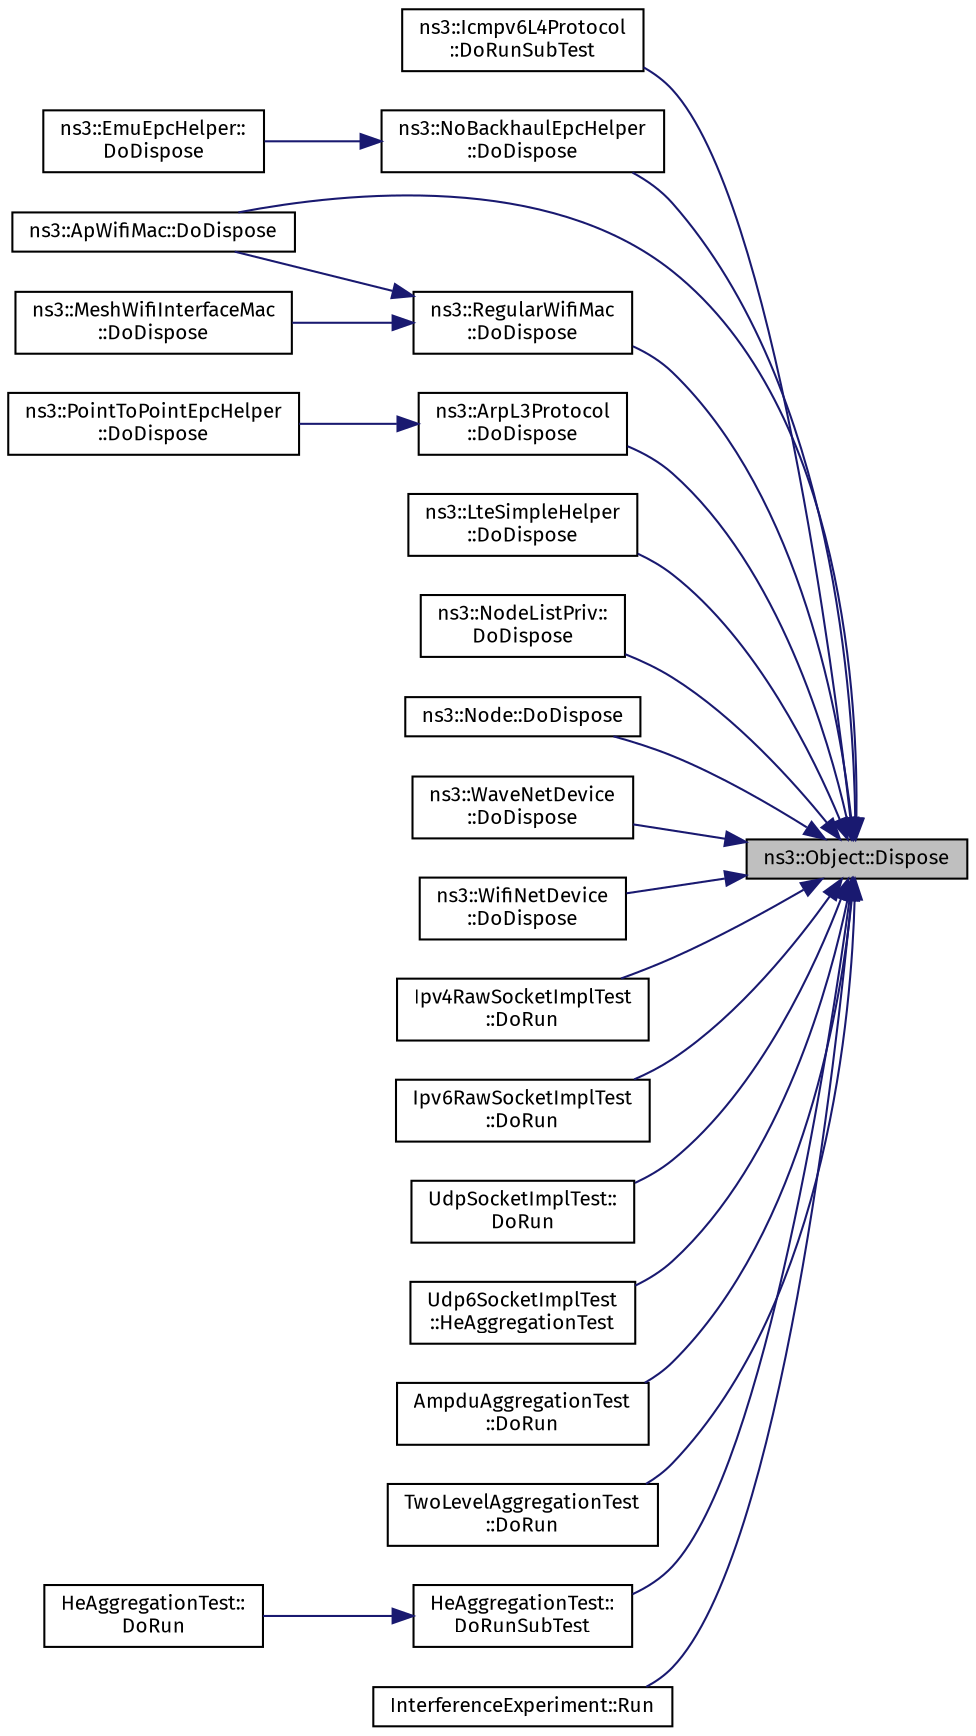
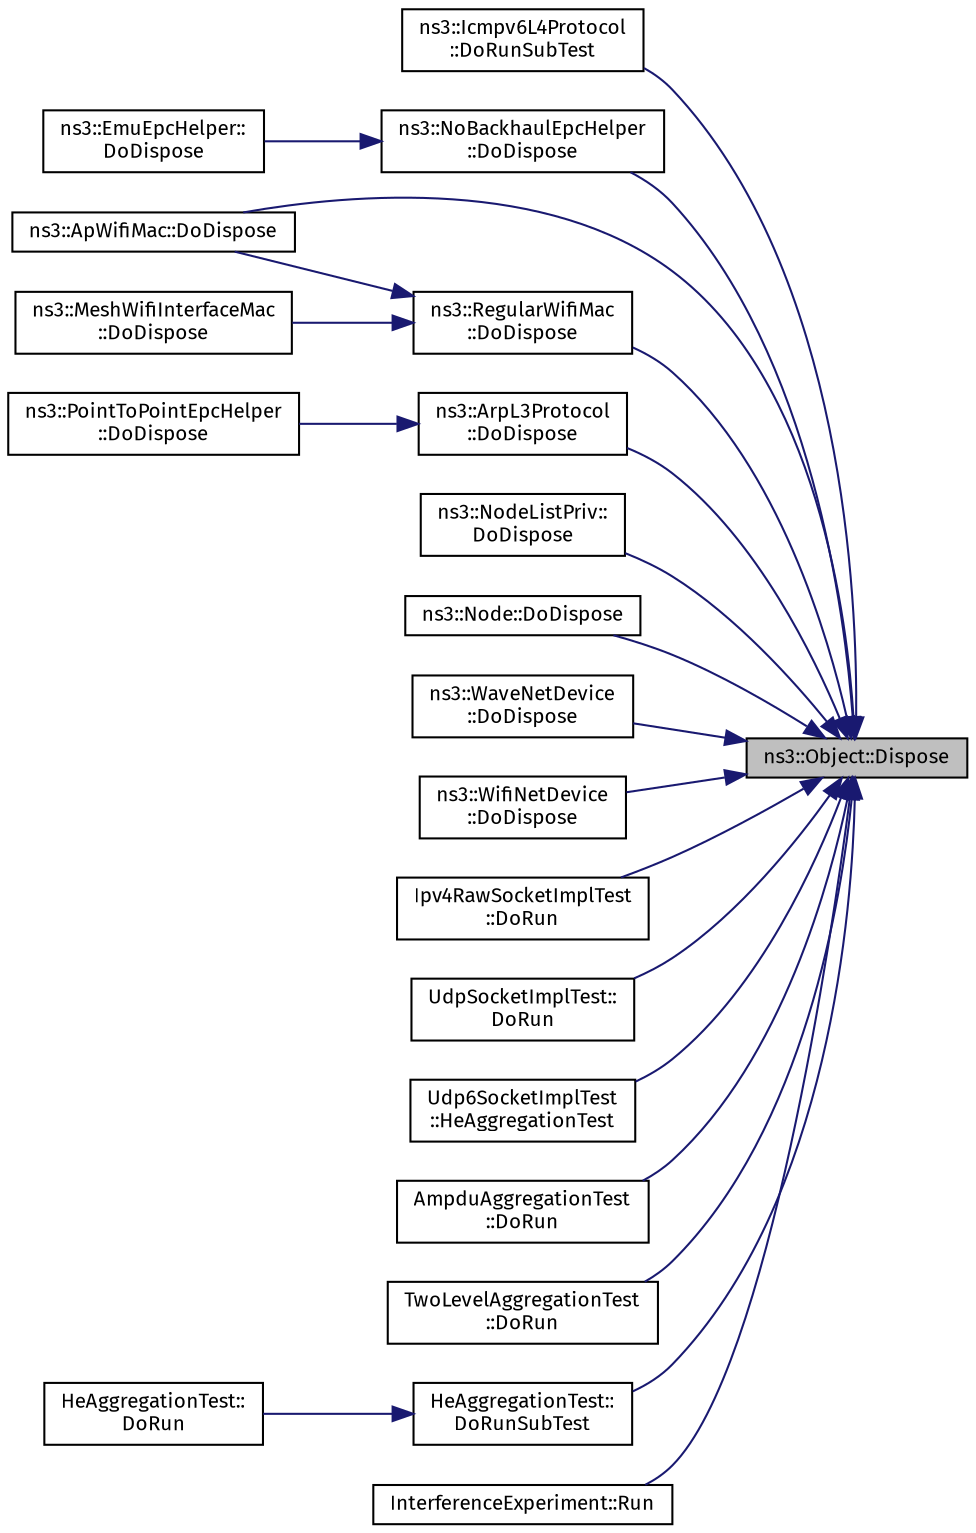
(523, 525) -> none
(523, 1111) -> none
